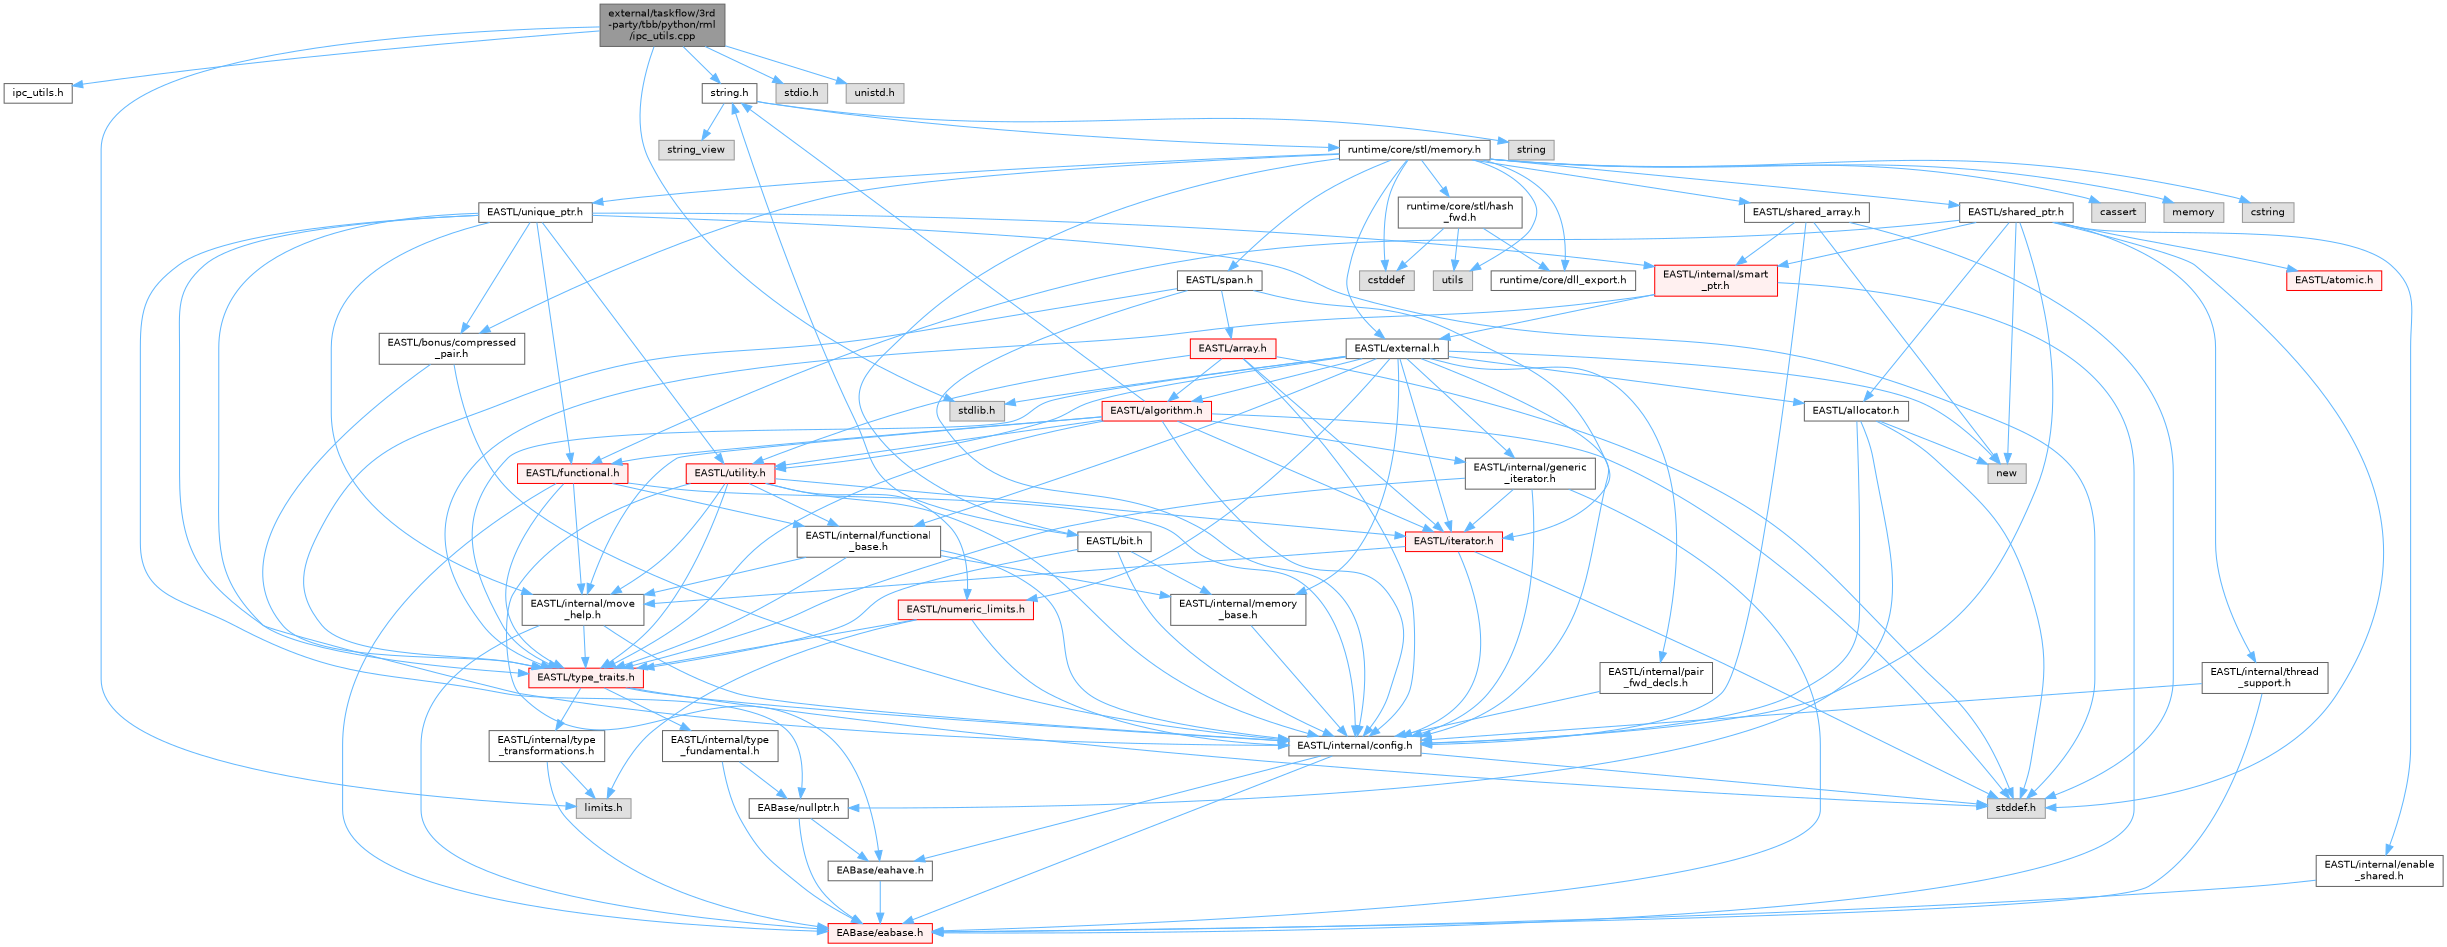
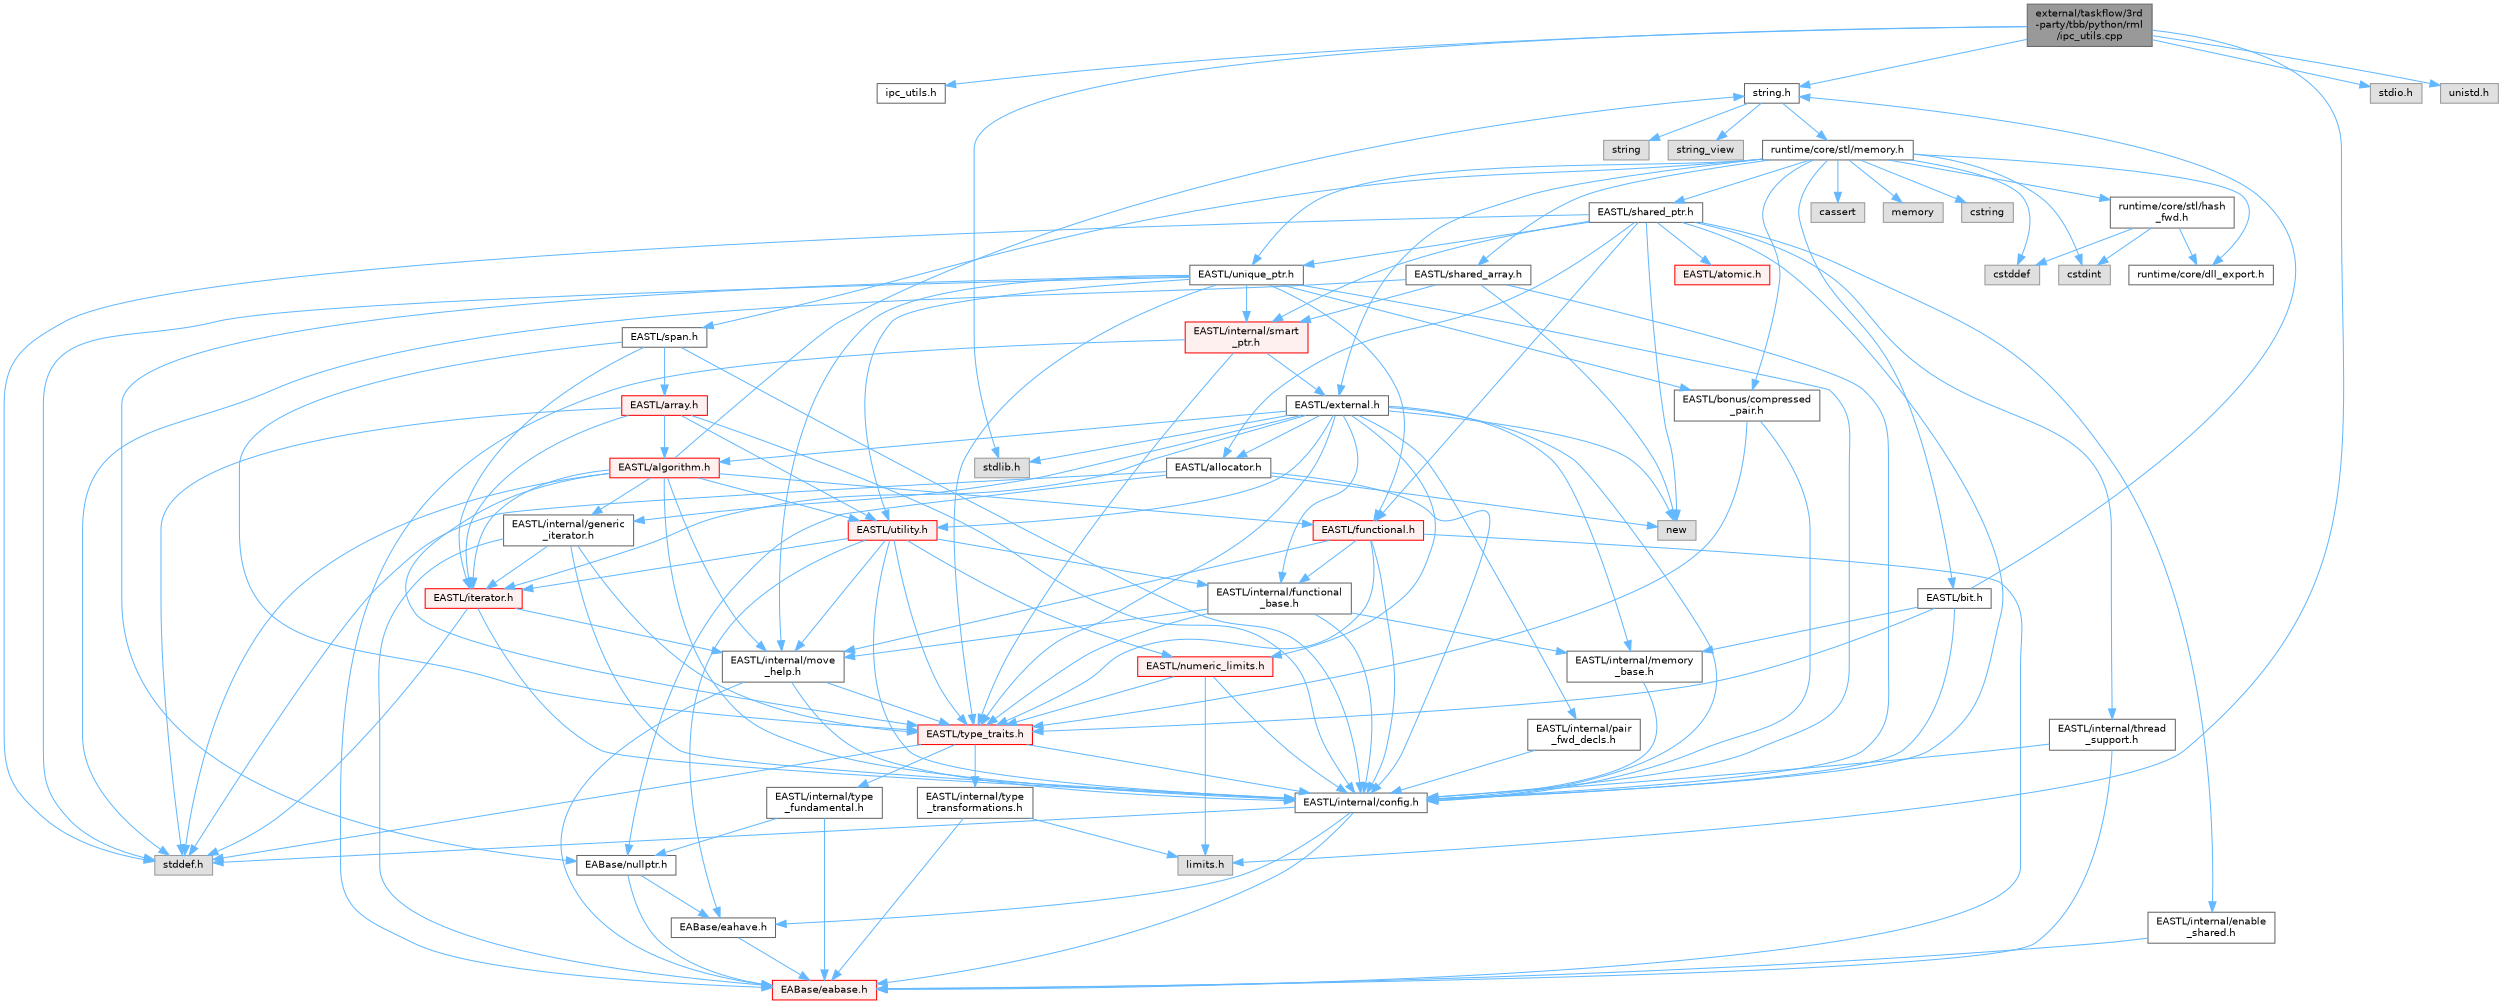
none -> (1445, 244)
(1453, 281) -> (2085, 275)
